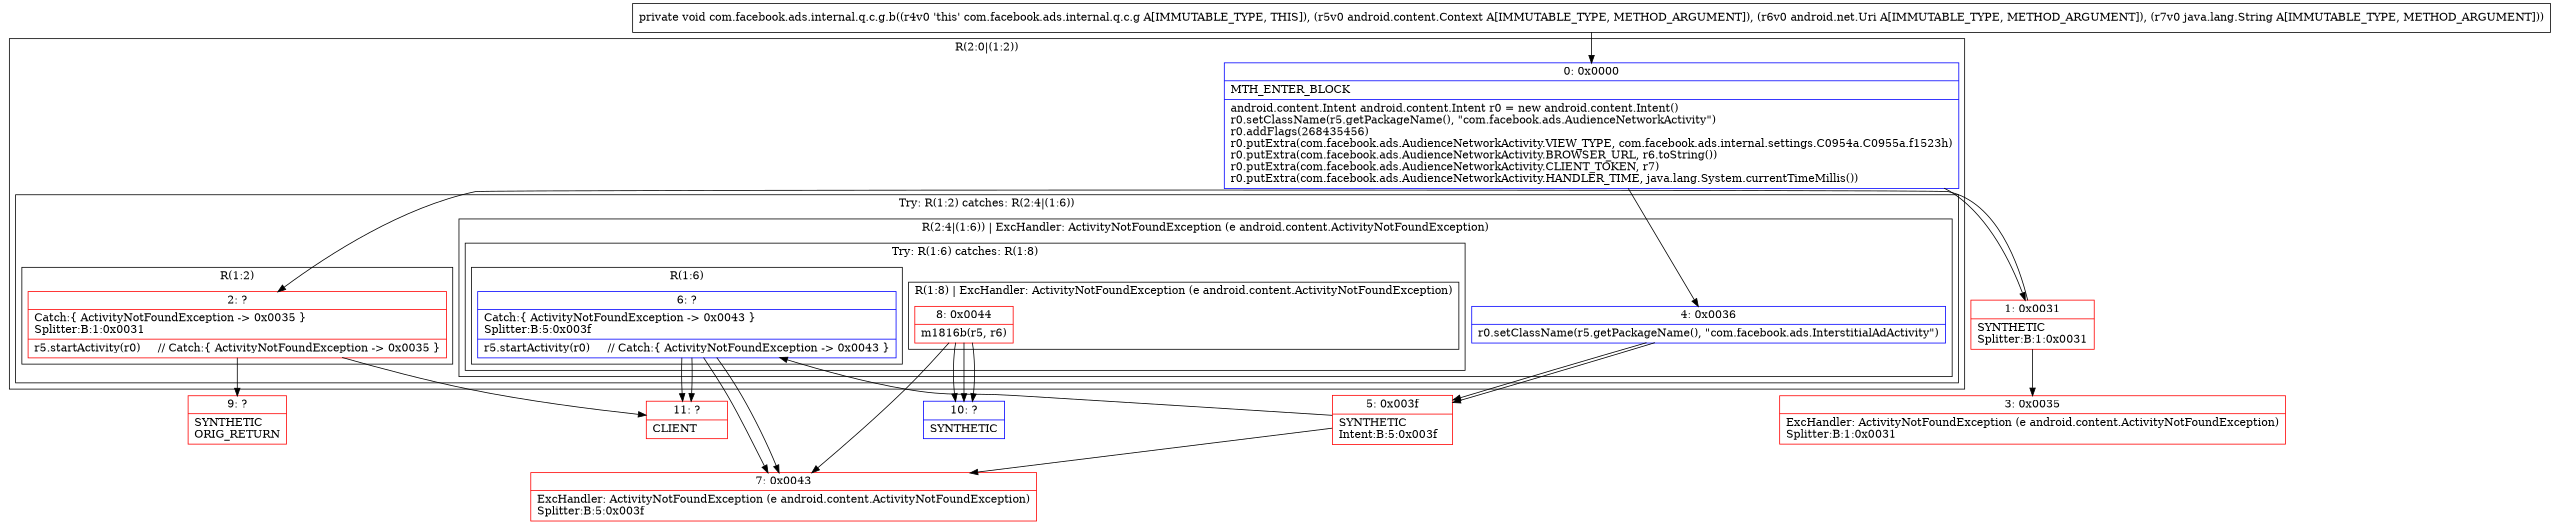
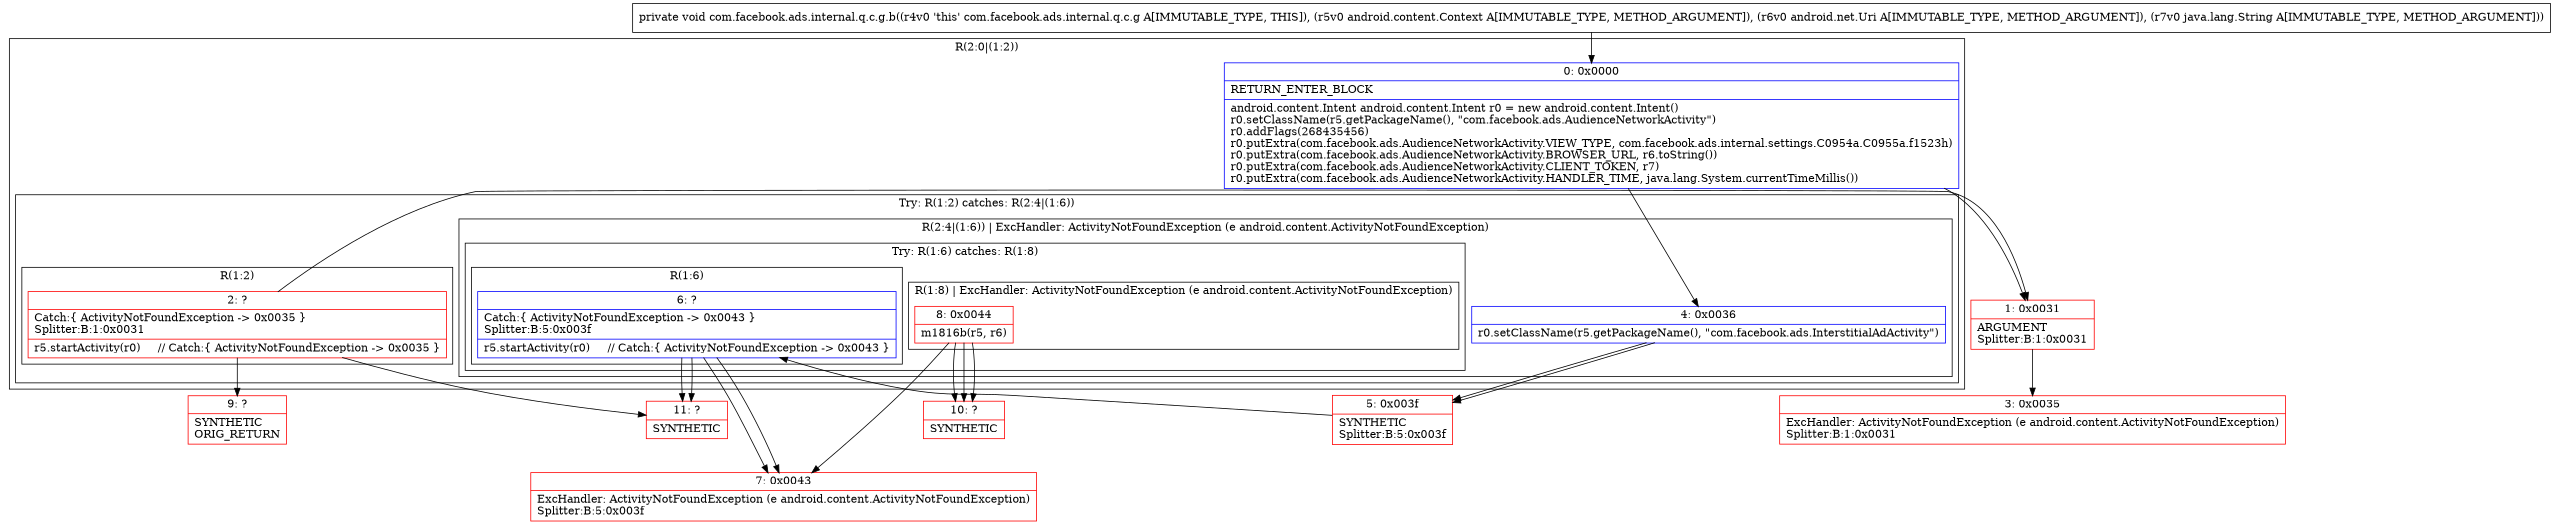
(1291, 90) -> (1302, 90)
(1175, 190) -> (1167, 190)
(2011, 328) -> (2012, 328)
(964, 420) -> (964, 420)
(675, 429) -> (687, 429)
(1388, 435) -> (1393, 435)
(1155, 450) -> none
